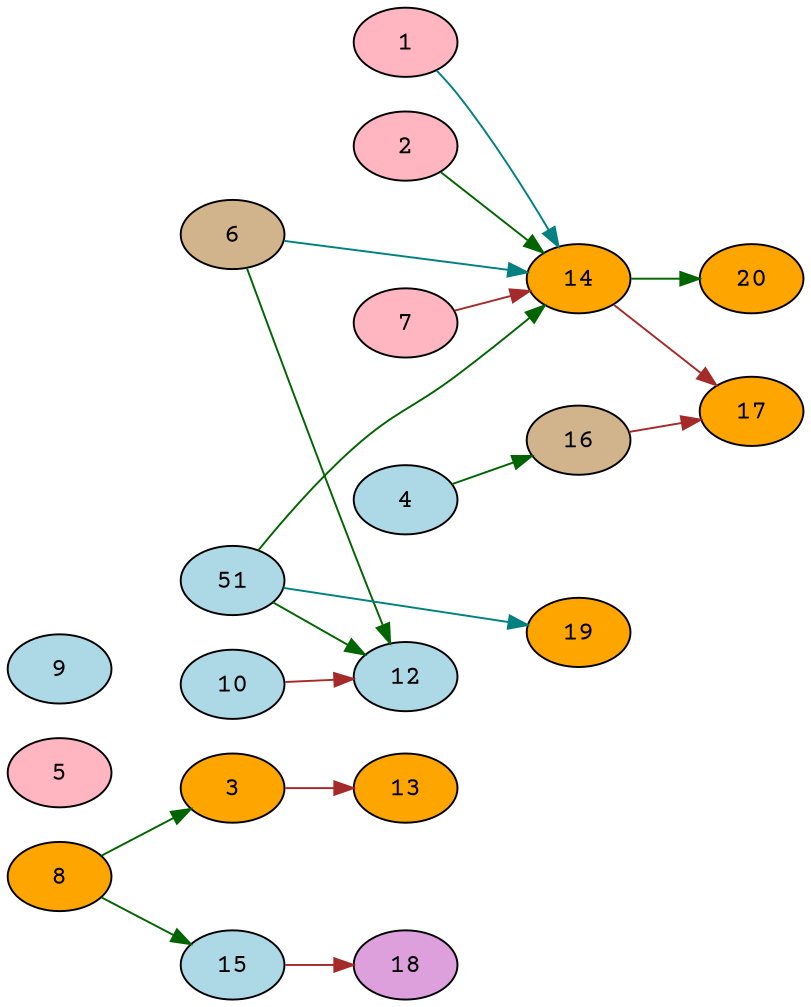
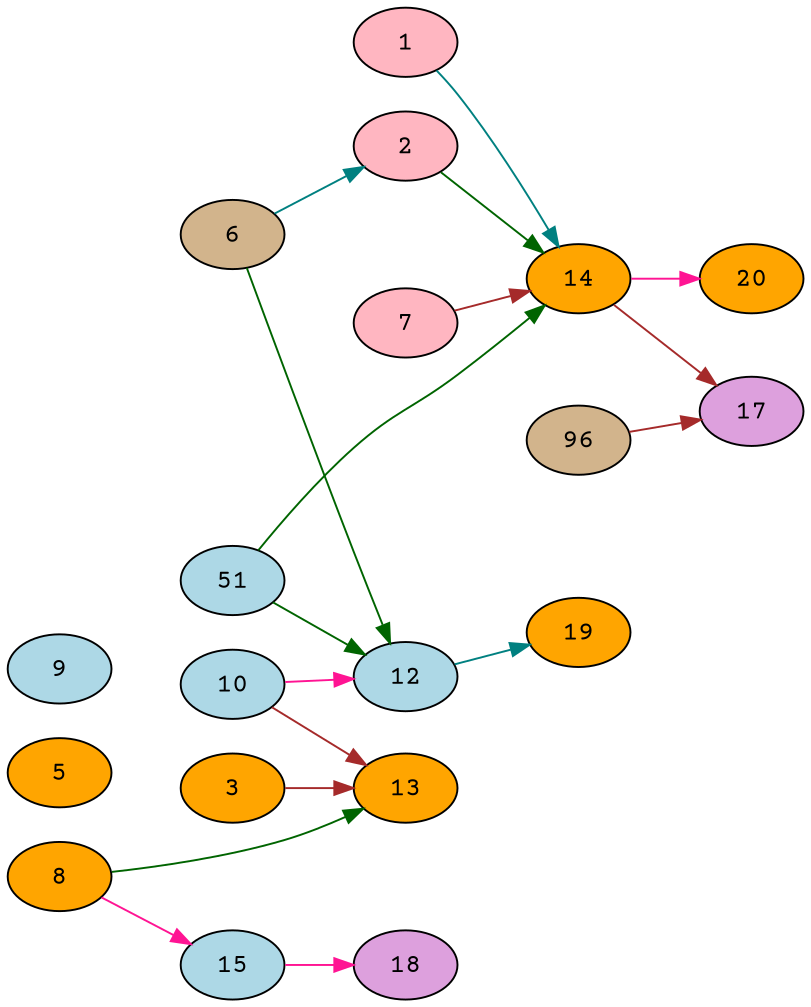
(396, 255) -> (311, 195)
(656, 279) -> (656, 279)
(752, 411) -> (752, 411)
(579, 440) -> (579, 440)
(406, 500) -> none
(396, 605) -> (483, 657)
(310, 681) -> (310, 681)
none -> (311, 731)
(60, 773) -> (60, 773)
(138, 837) -> (231, 853)
(138, 916) -> (138, 916)
(310, 965) -> (310, 965)
